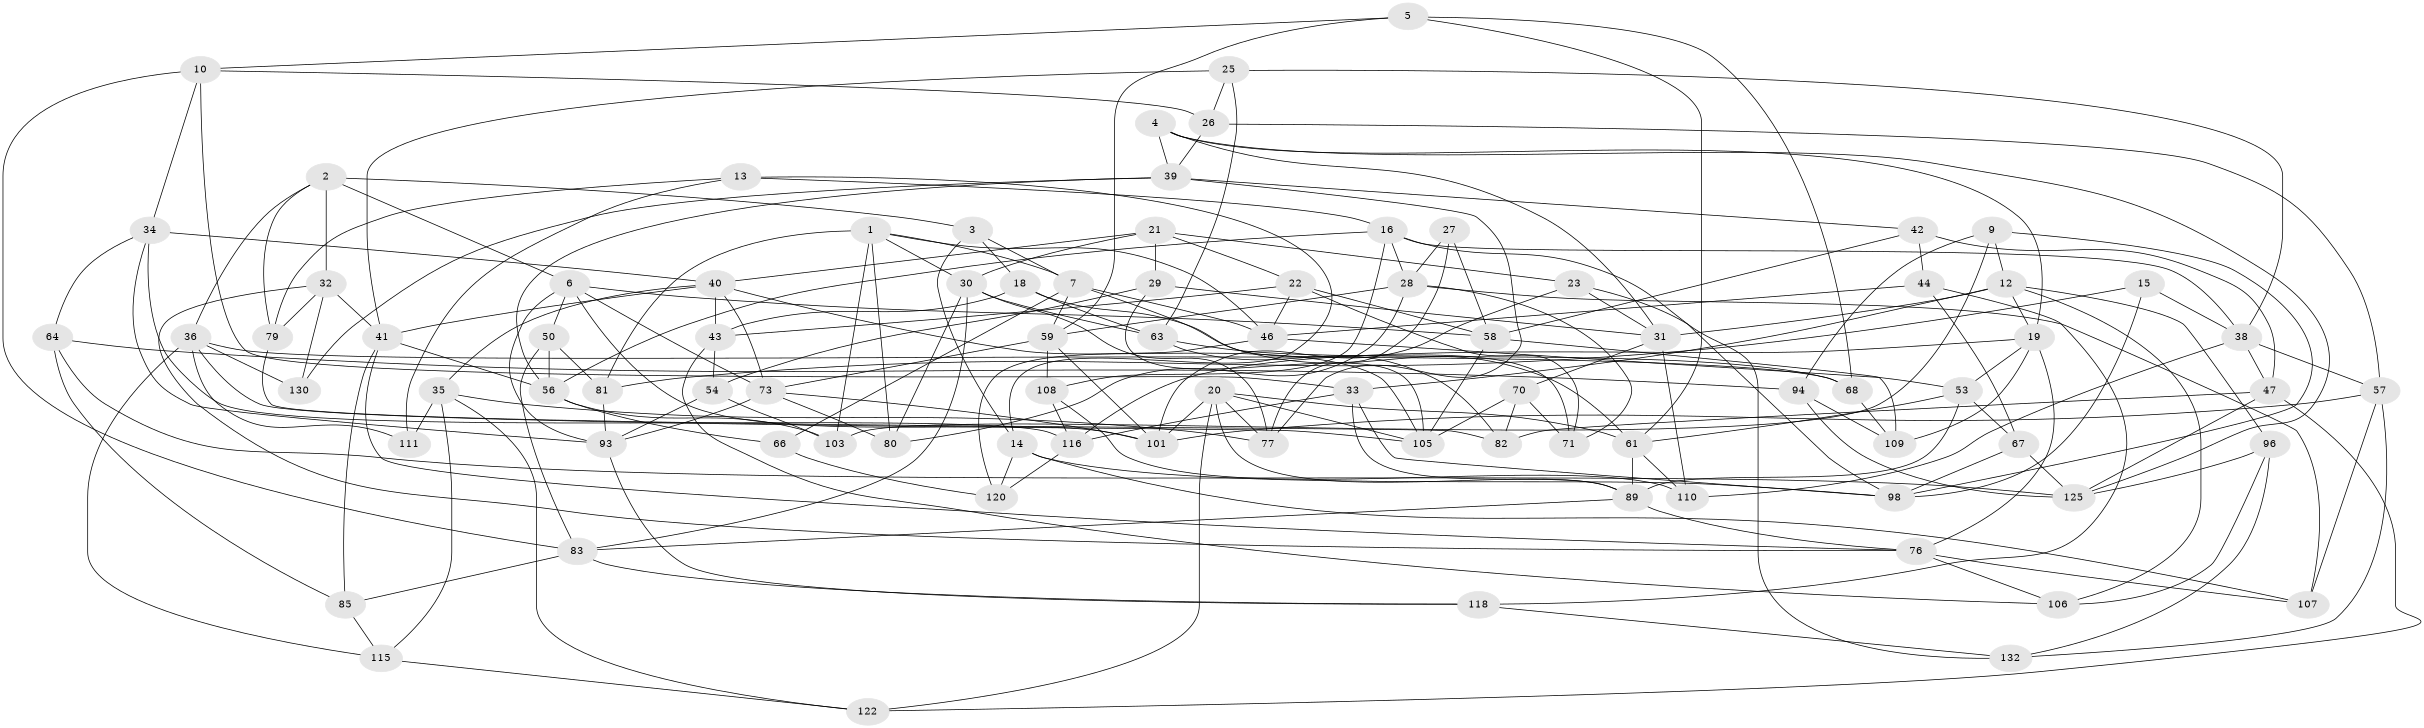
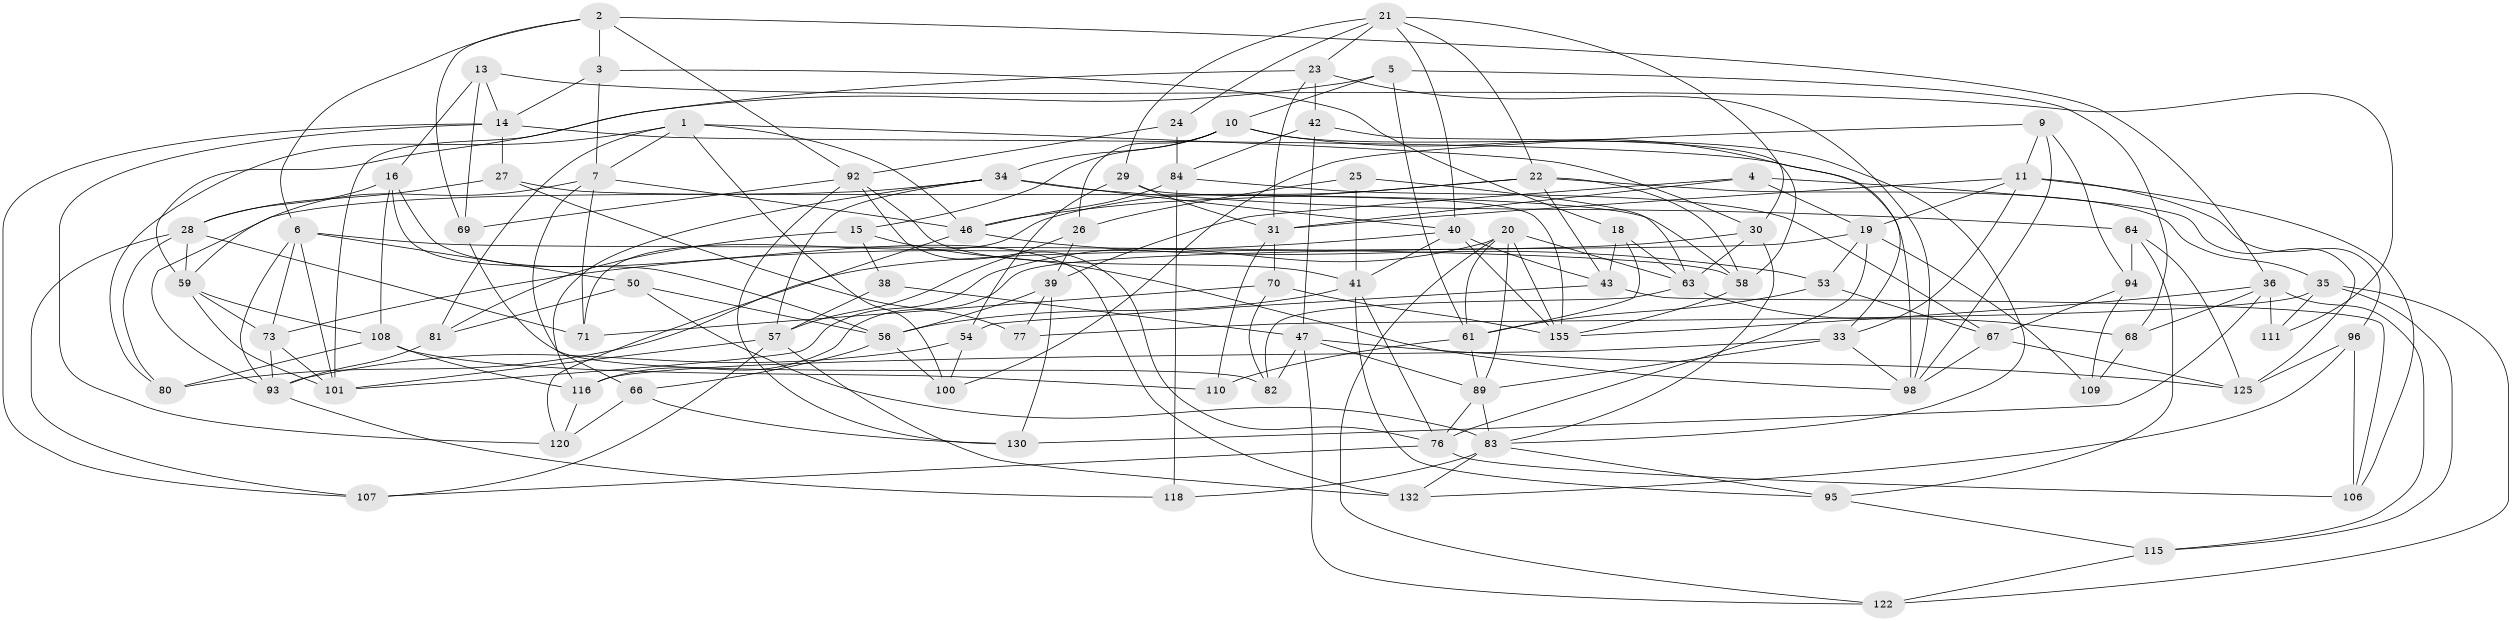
(1853, 85) -> none
none -> (1177, 123)
none -> (502, 150)
none -> (1055, 176)
(1544, 204) -> (1315, 97)
none -> (852, 206)
(1808, 251) -> none
(326, 284) -> (854, 177)
(1925, 284) -> (1177, 177)
(2006, 284) -> (2022, 177)
(550, 313) -> (1921, 192)
(273, 337) -> (464, 230)
(1114, 347) -> none
(1724, 360) -> none
(820, 413) -> (282, 362)
(1242, 418) -> (1628, 265)
none -> (823, 431)
(1972, 443) -> none
(835, 444) -> (946, 391)
(1423, 444) -> (1560, 337)
(1819, 476) -> (1391, 364)
(1918, 478) -> (2042, 318)
(346, 605) -> (1832, 498)
(1745, 632) -> (1447, 474)
